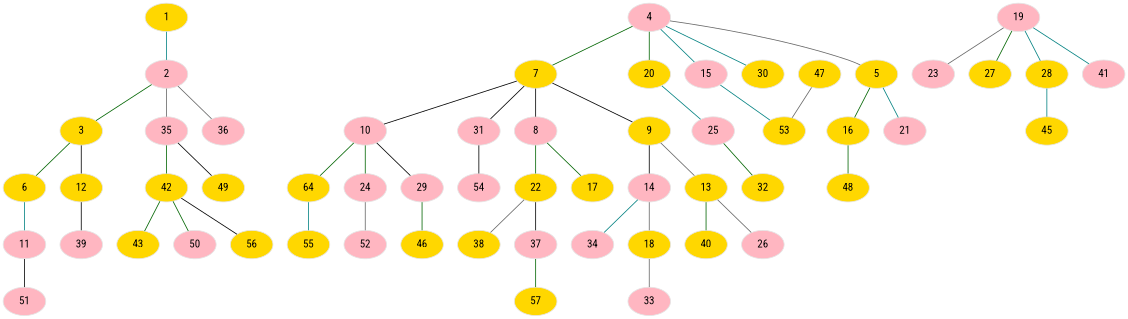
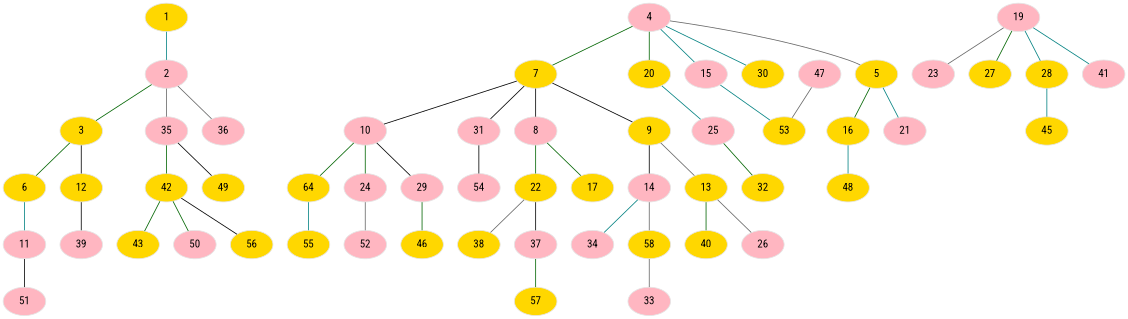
(820, 74) -> (820, 74)
(848, 159) -> (848, 159)
(649, 245) -> (649, 245)
